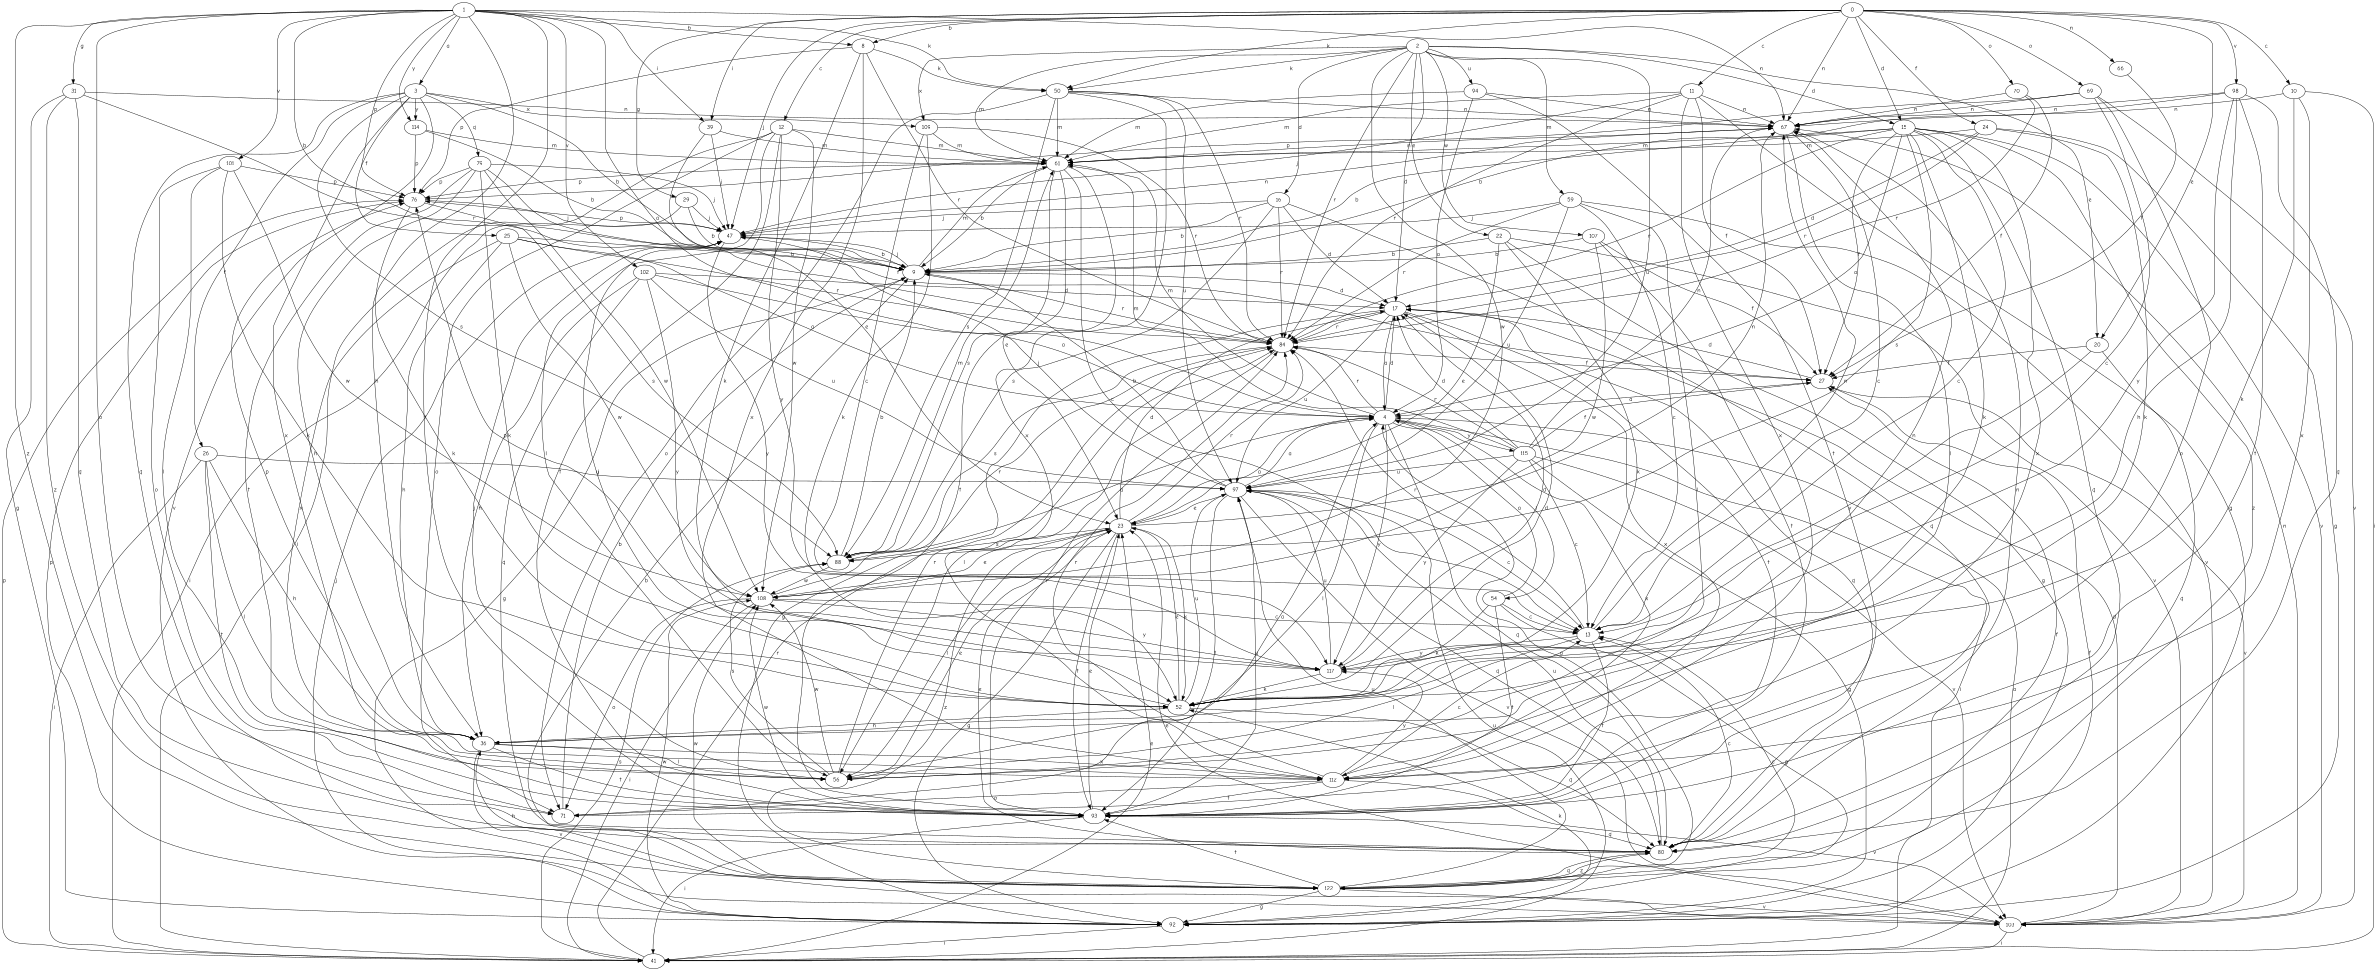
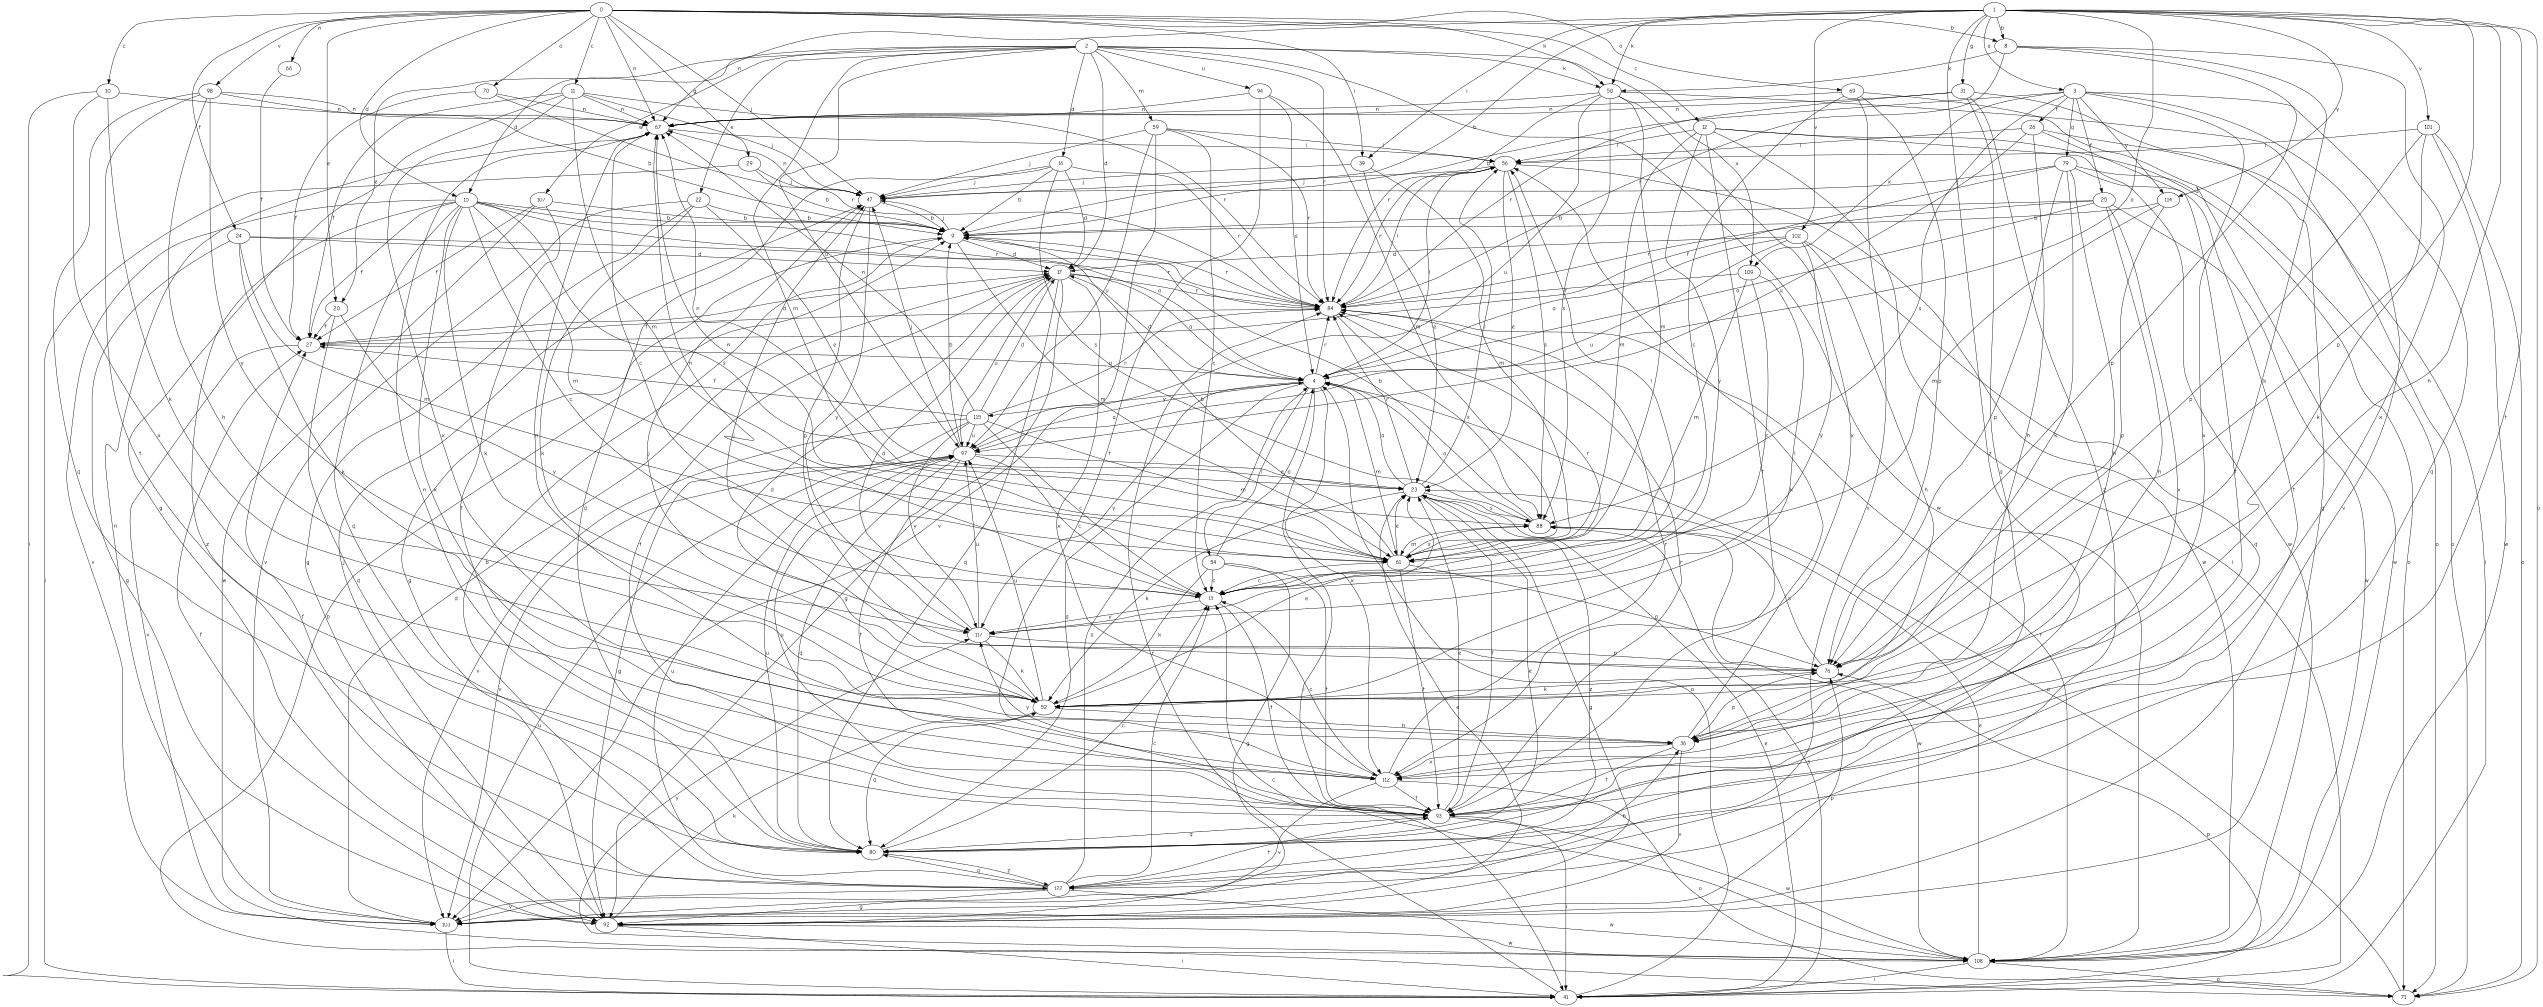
(1353, 145) -> (939, 478)
(1196, 371) -> none
